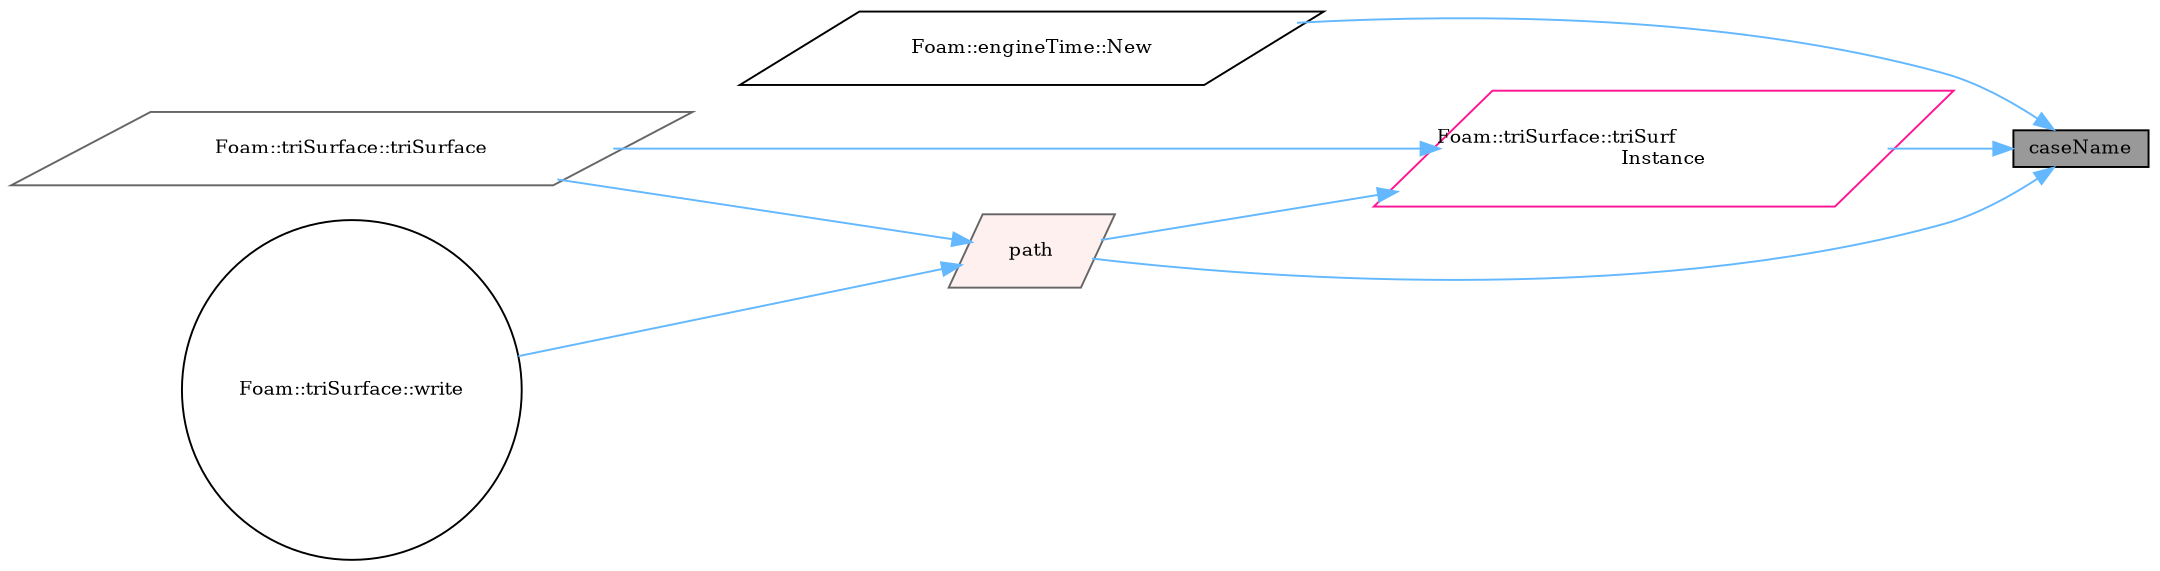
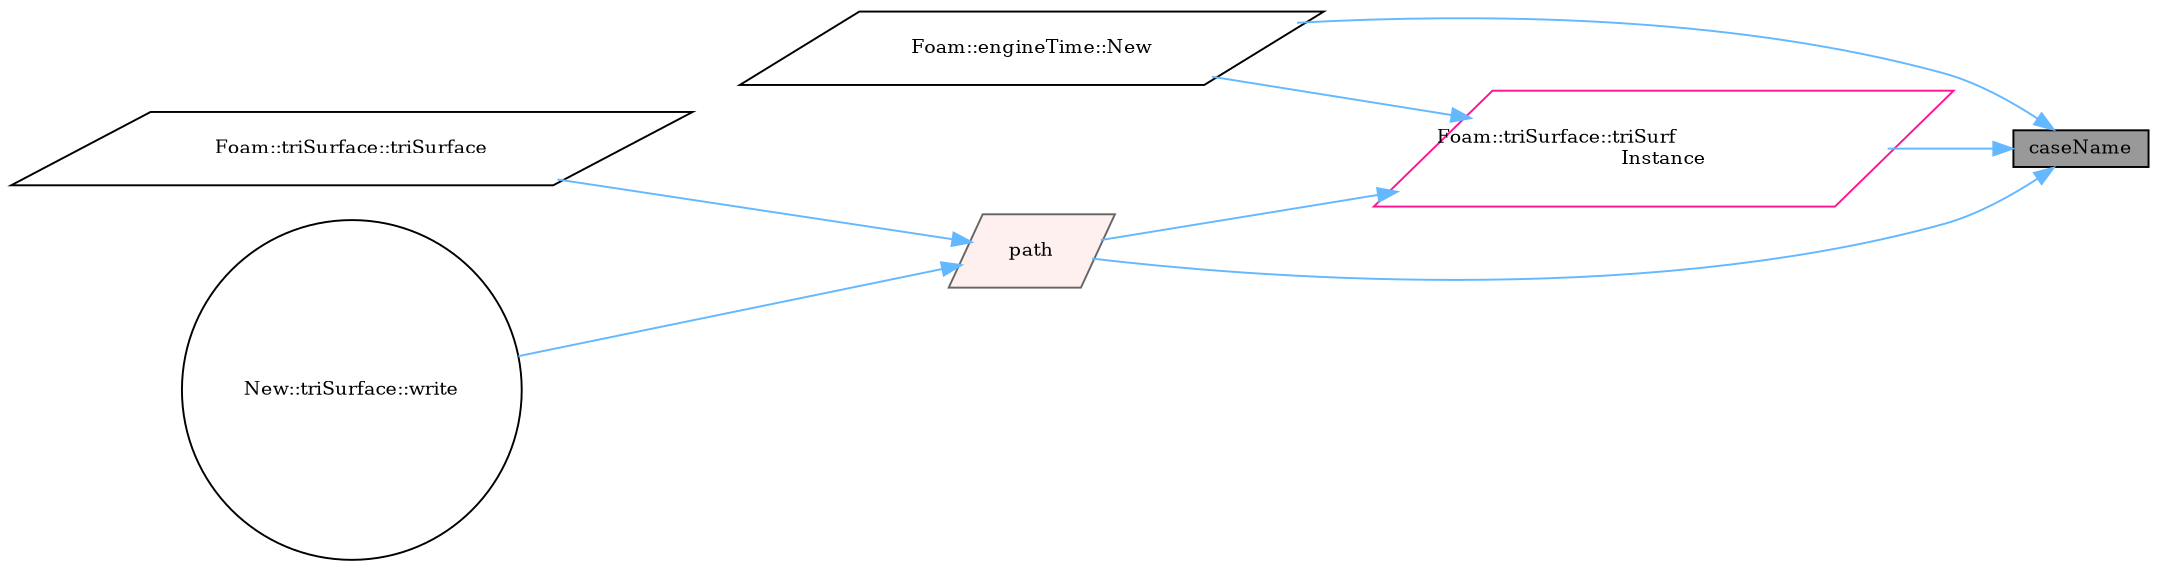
(352, 149) -> (352, 149)
(1017, 149) -> (1332, 96)
(352, 390) -> (352, 390)
